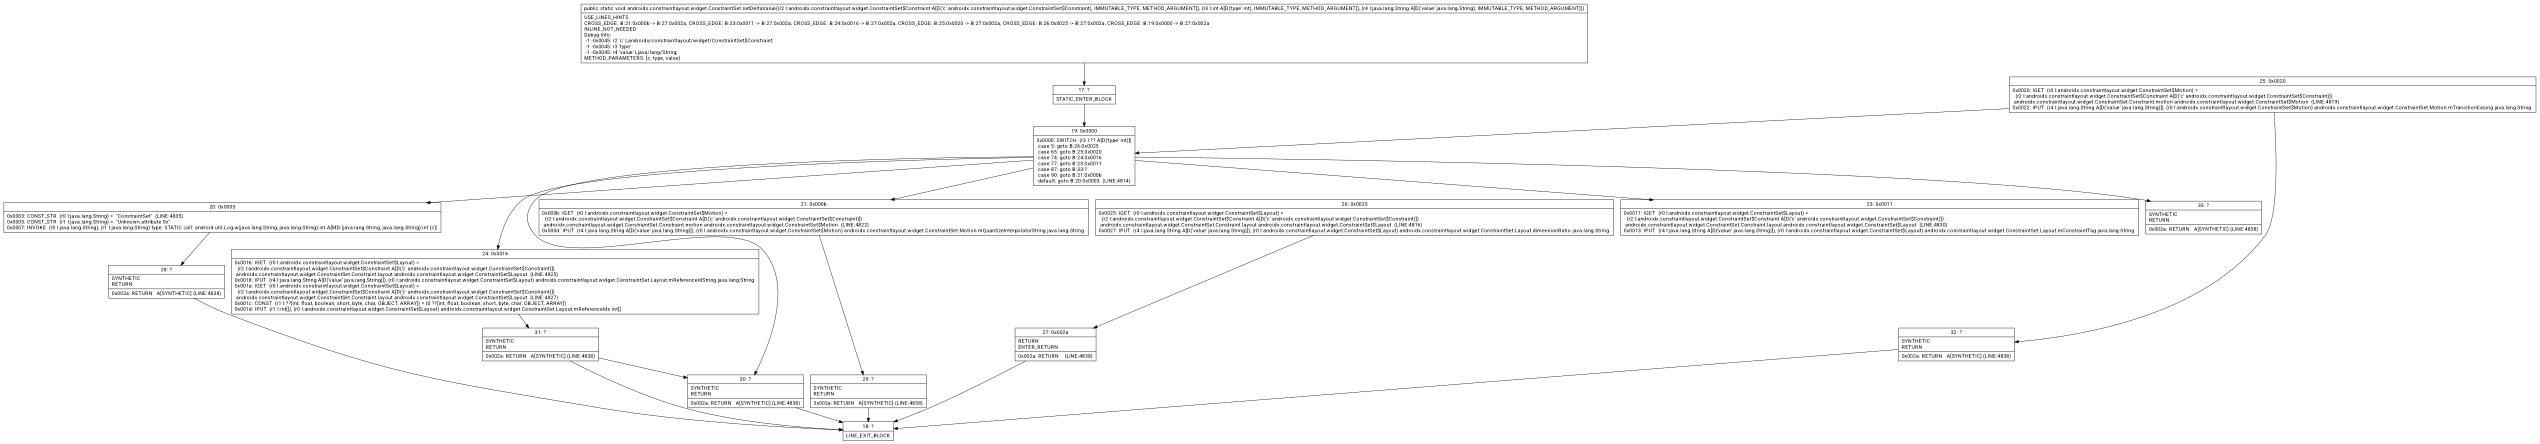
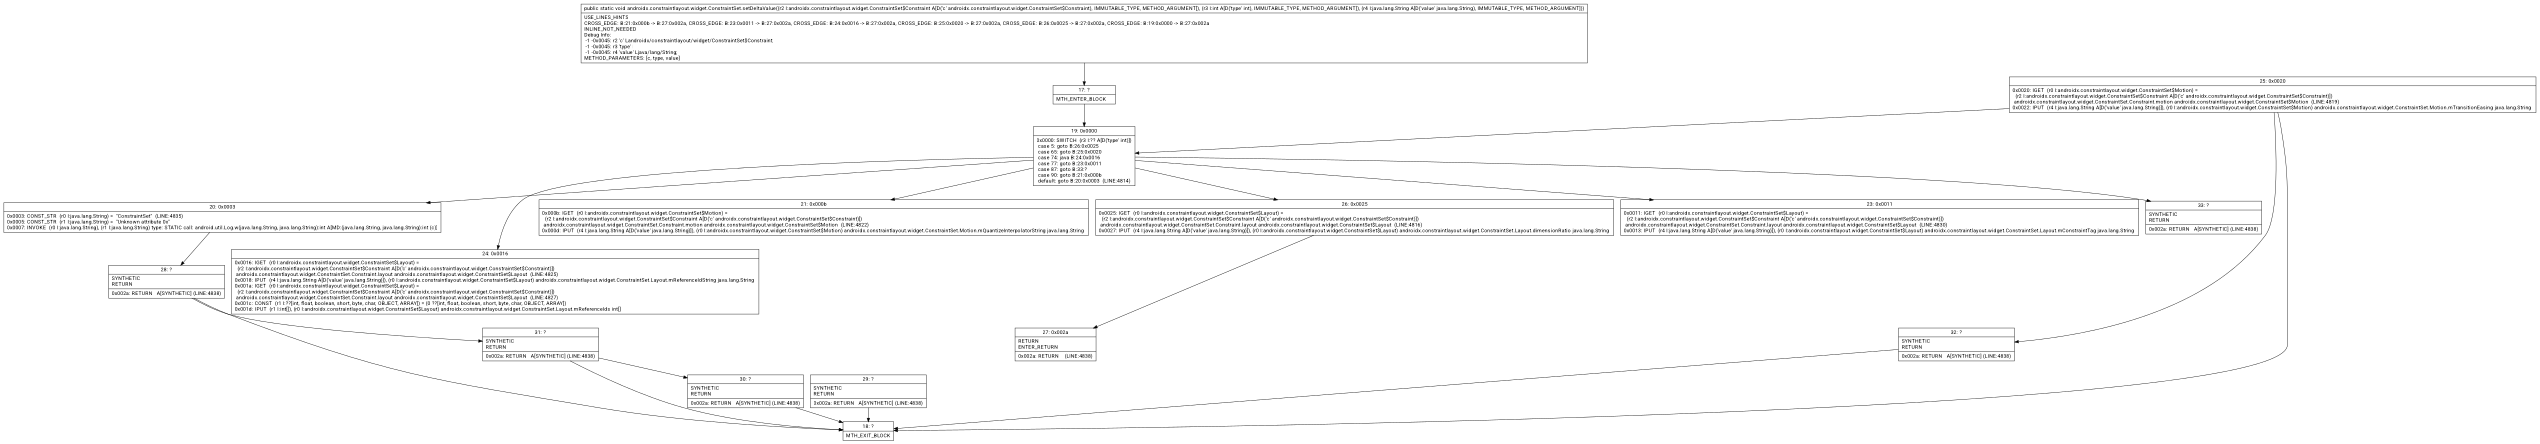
(1084, 99) -> (1081, 99)
(1069, 158) -> (1069, 158)
(540, 198) -> (1204, 184)
(841, 303) -> none
(523, 320) -> (333, 330)
(963, 393) -> (1713, 412)
(868, 436) -> (868, 436)
